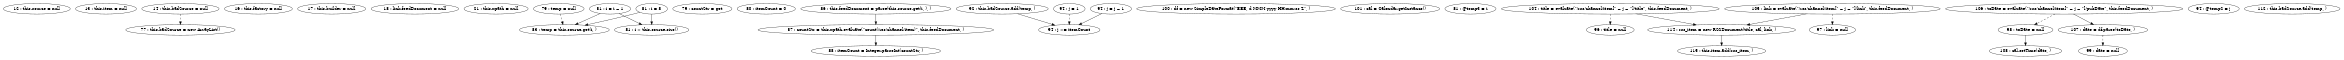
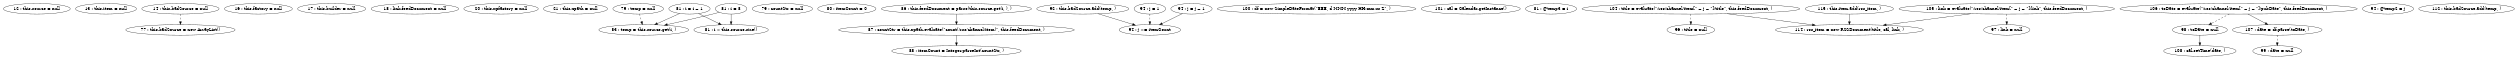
none -> (501, 9)
(702, 9) -> (782, 9)
(1722, 39) -> (1849, 18)
